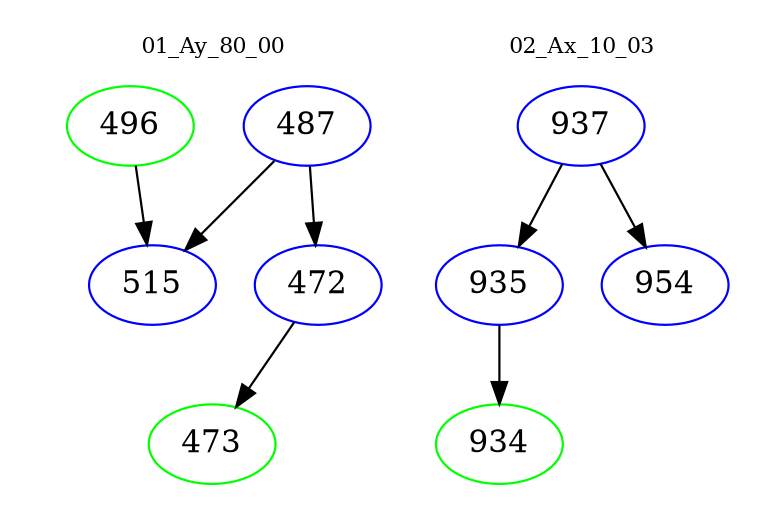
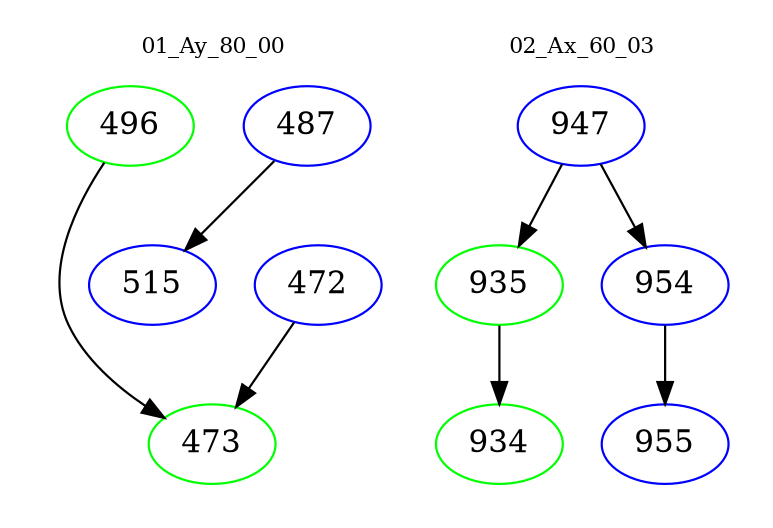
(582, 48) -> (582, 48)
(581, 126) -> (581, 126)
(140, 194) -> (61, 296)
(312, 195) -> none
(499, 285) -> (499, 285)
none -> (665, 444)
